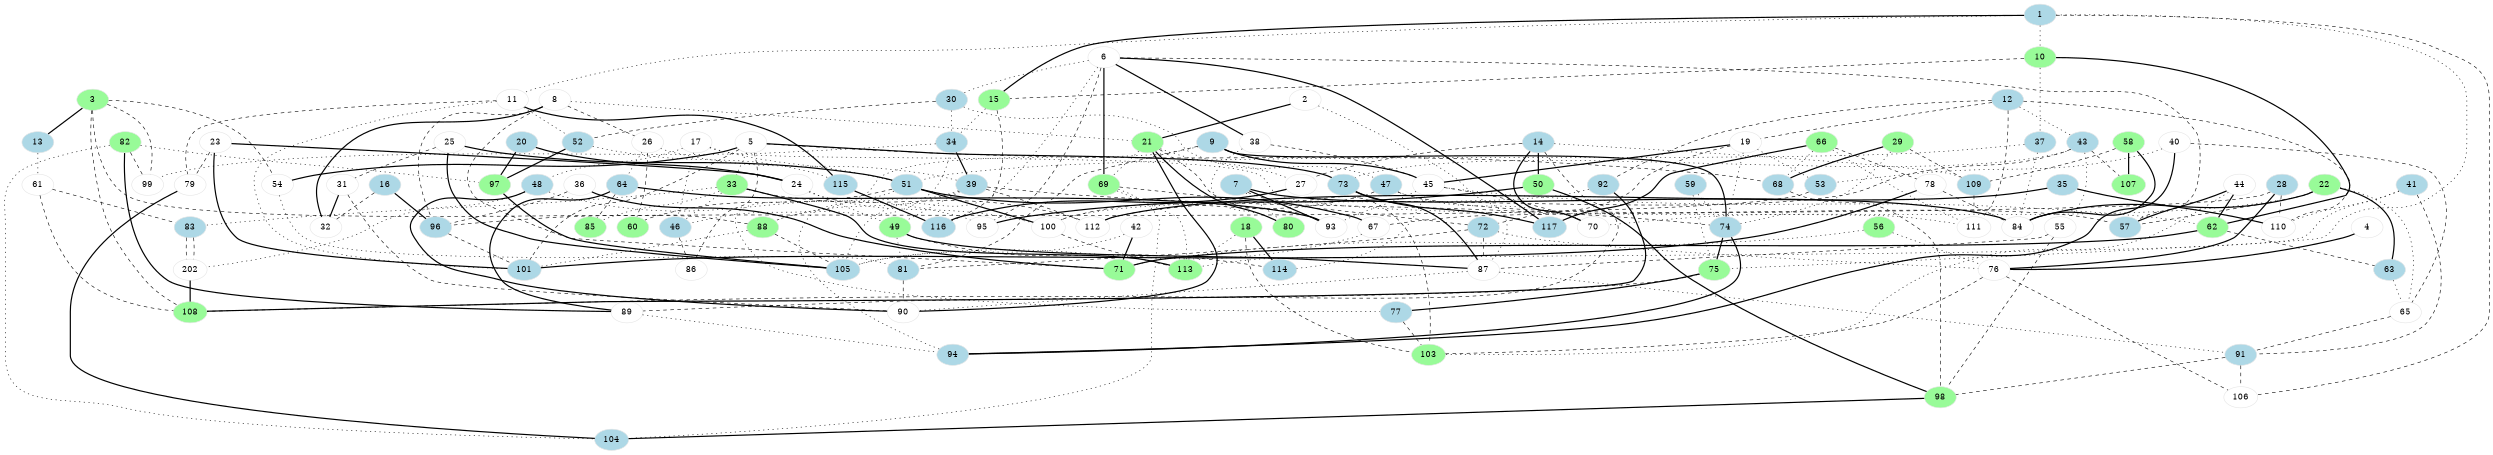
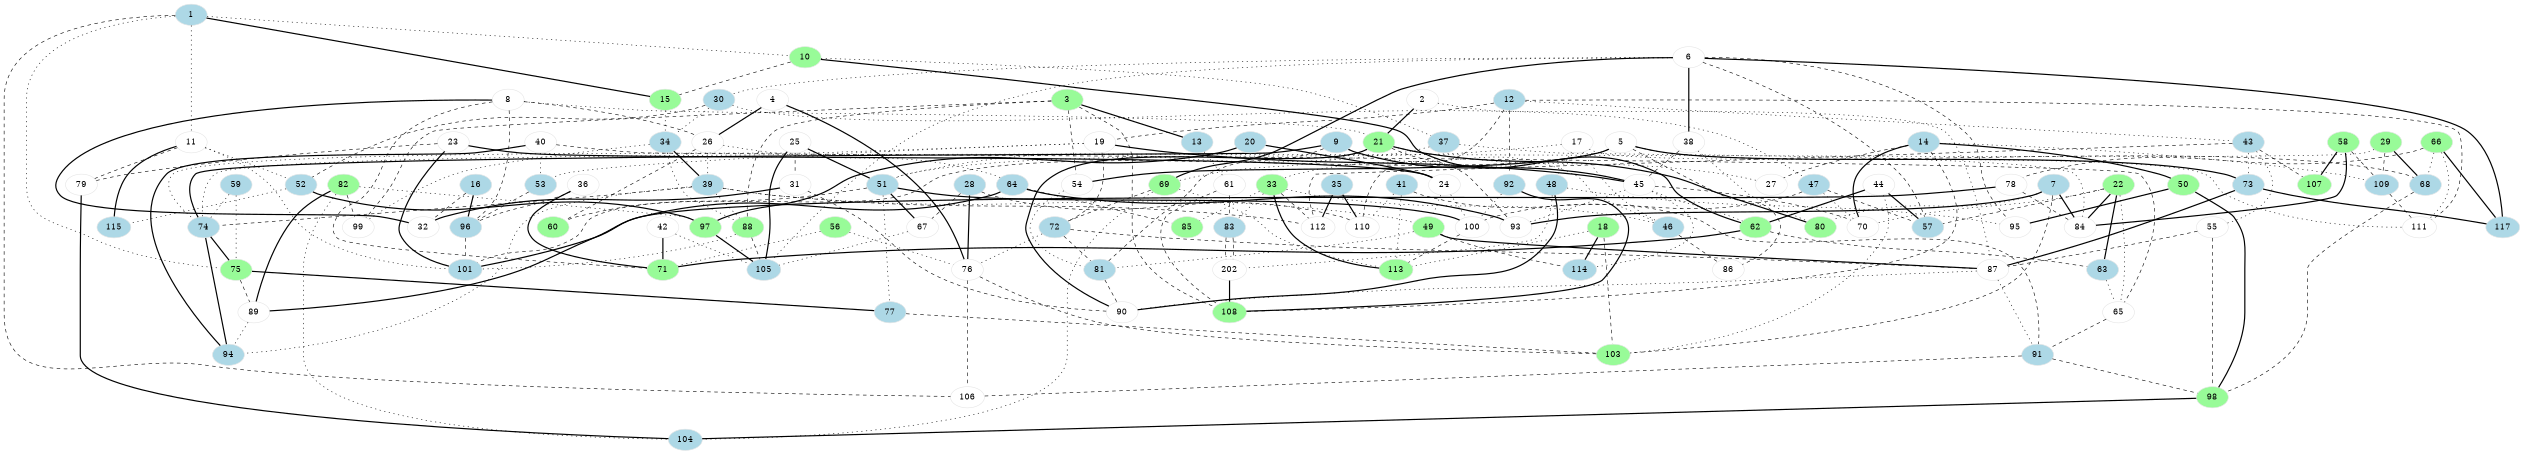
none -> (740, 121)
(939, 227) -> none
